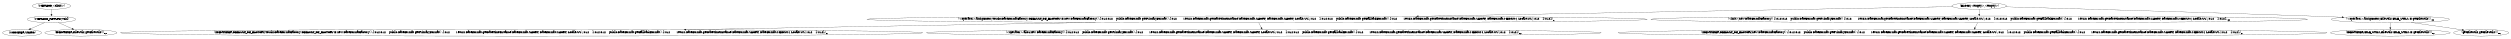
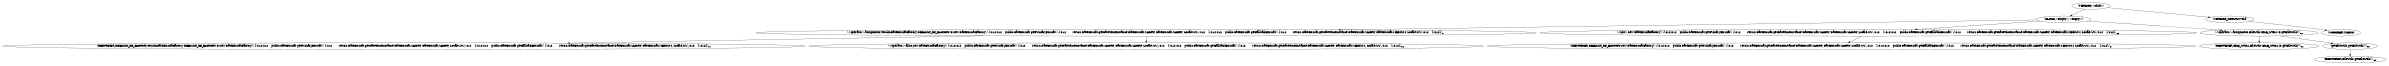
none -> (2078, 12)
(65, 26) -> (2350, 52)
